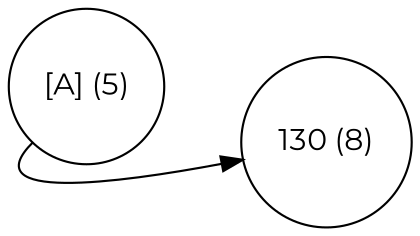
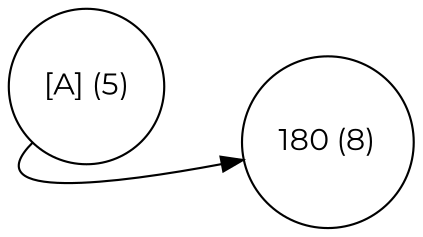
(326, 142) -> (328, 142)
